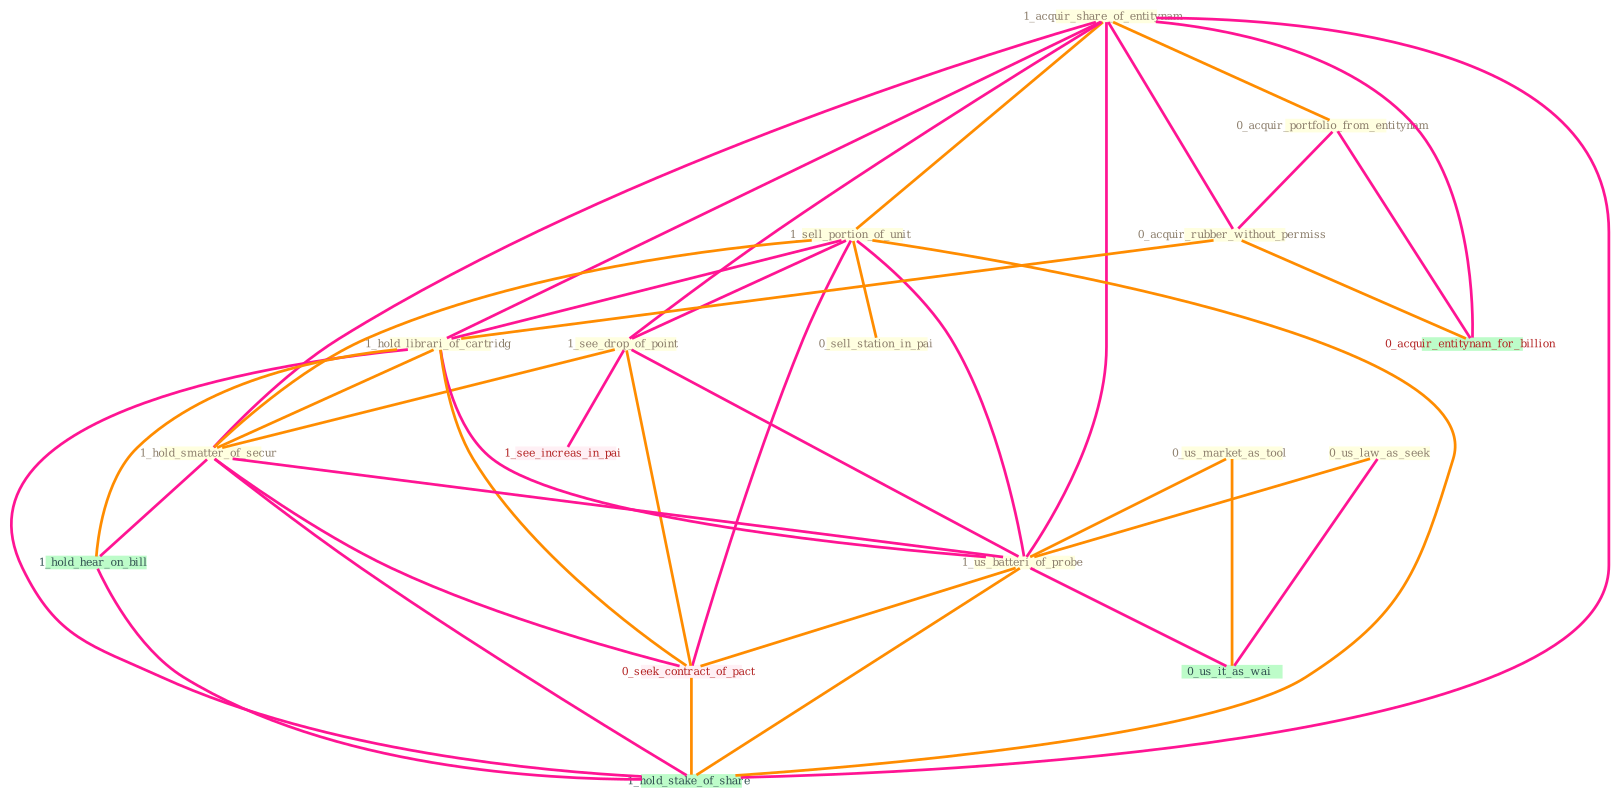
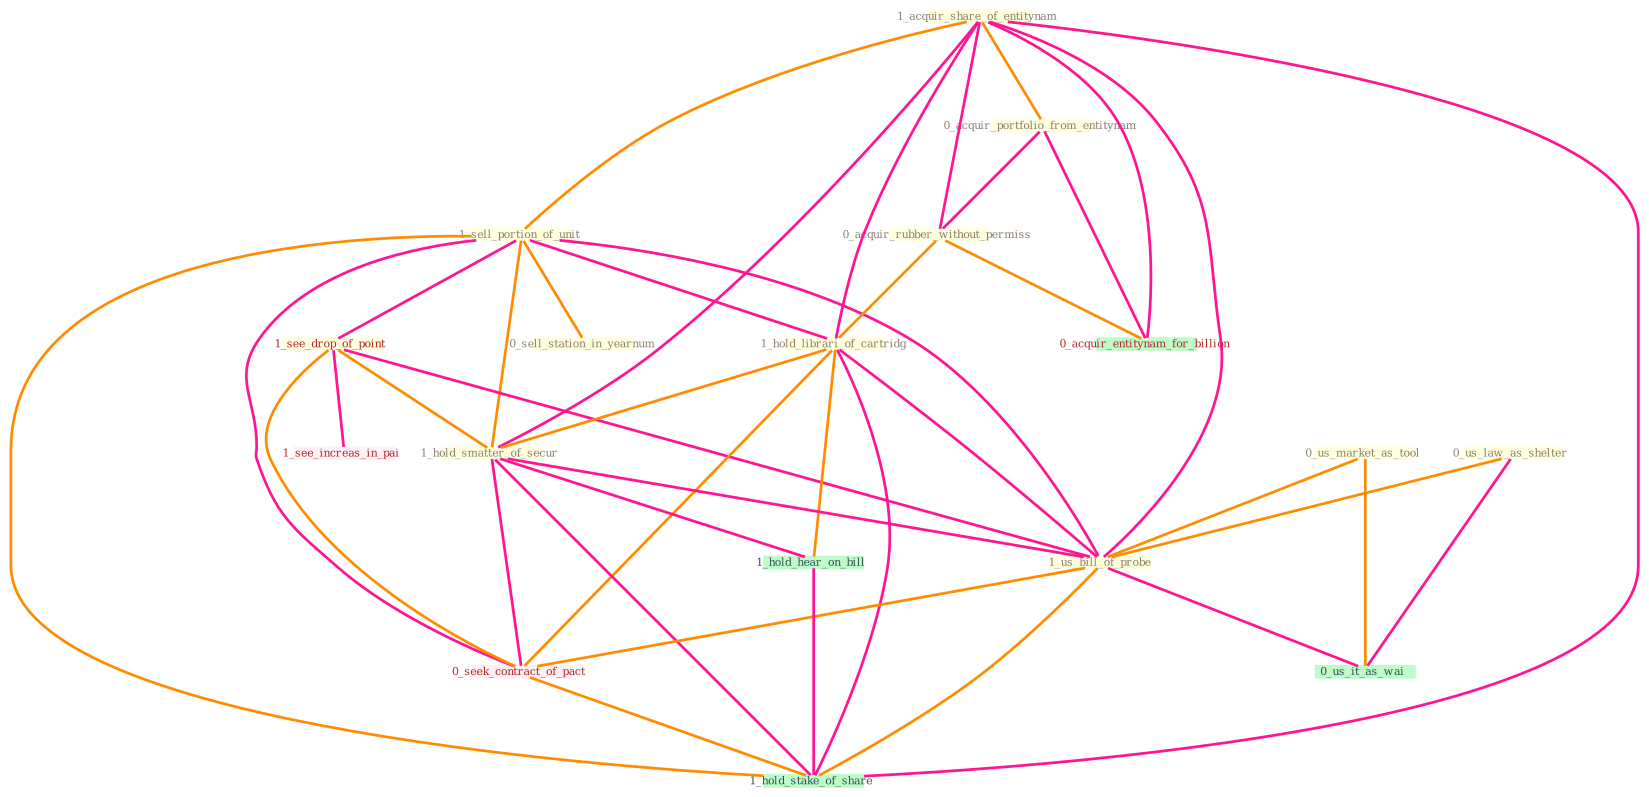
(862, 174) -> none
(626, 344) -> (333, 344)
(877, 344) -> (584, 344)
(1380, 453) -> (1513, 453)
(1025, 562) -> (1100, 562)
